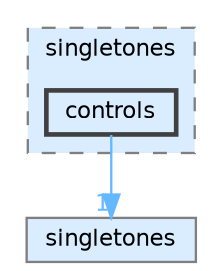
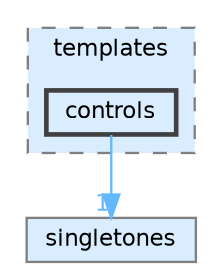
(111, 50) -> (111, 50)
